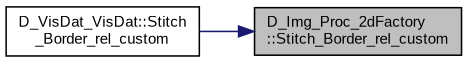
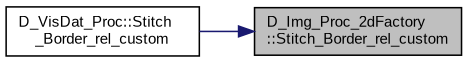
(103, 31) -> (103, 31)
